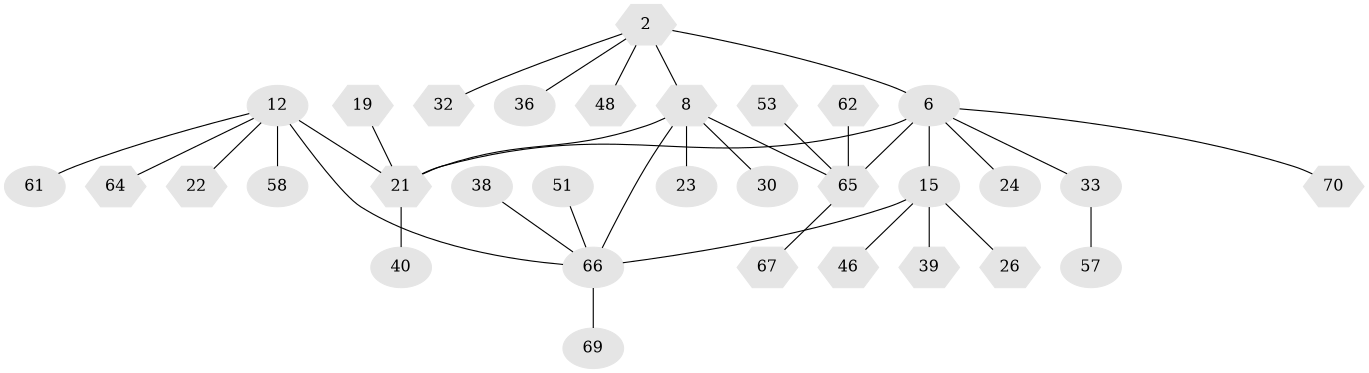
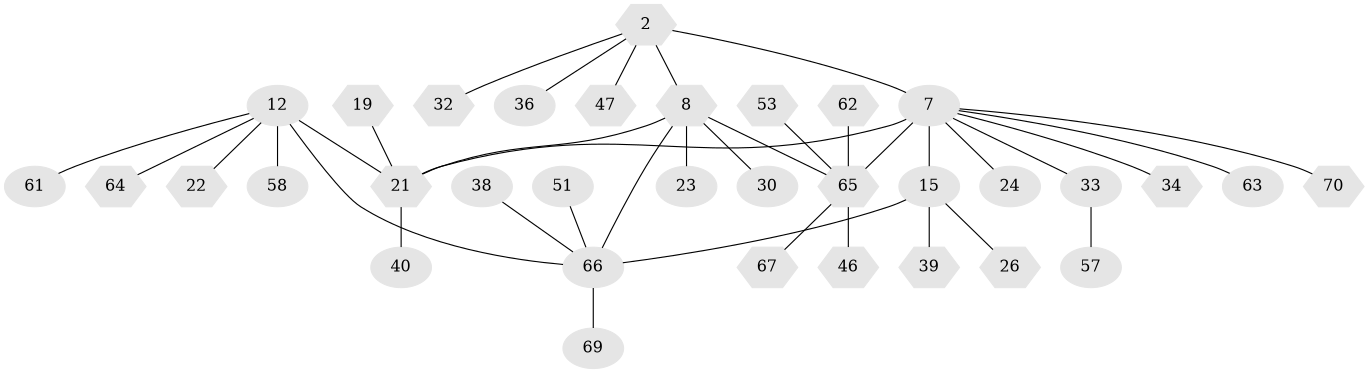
(606, 106) -> (606, 106)
(929, 106) -> (929, 106)
none -> (1172, 187)
none -> (1253, 187)
(889, 227) -> (848, 227)
